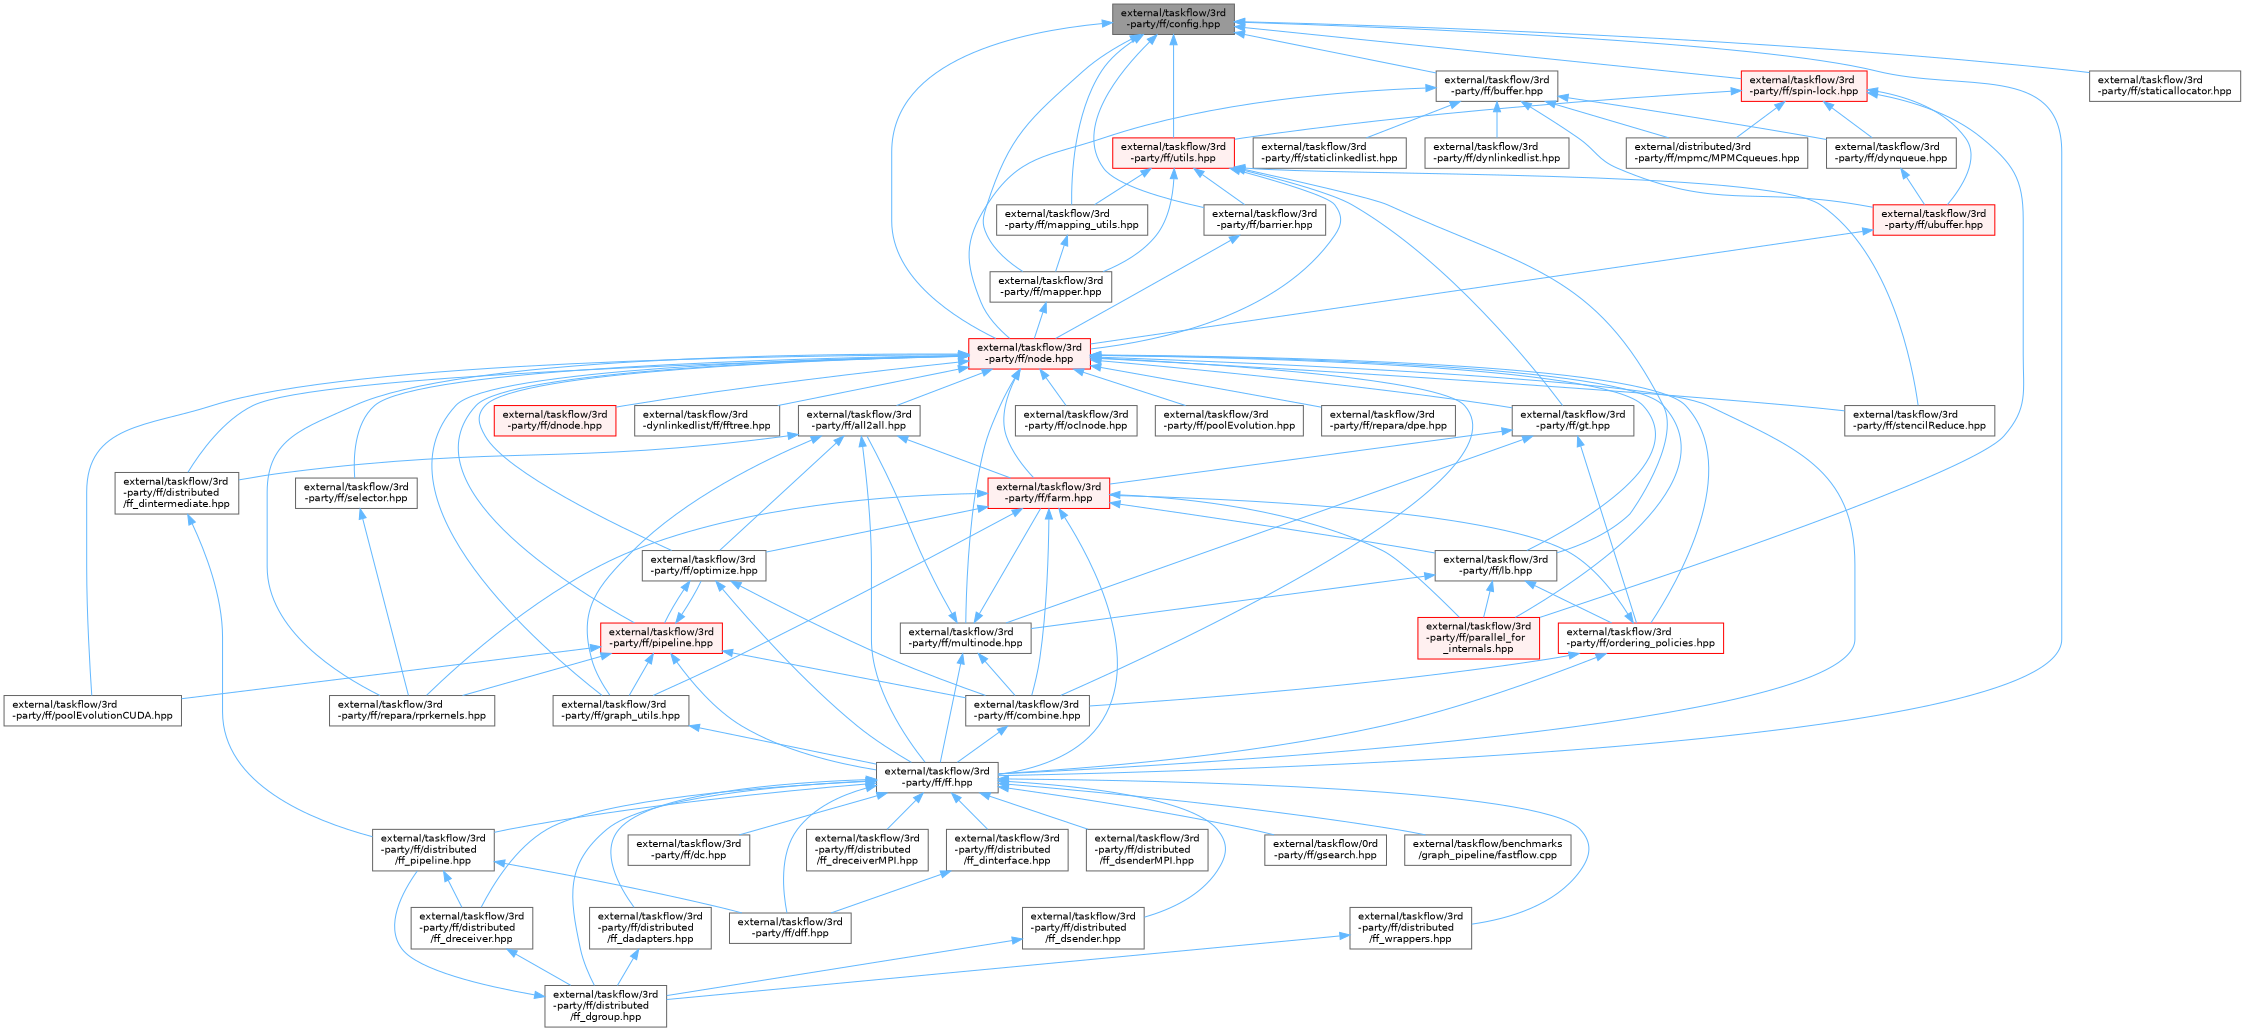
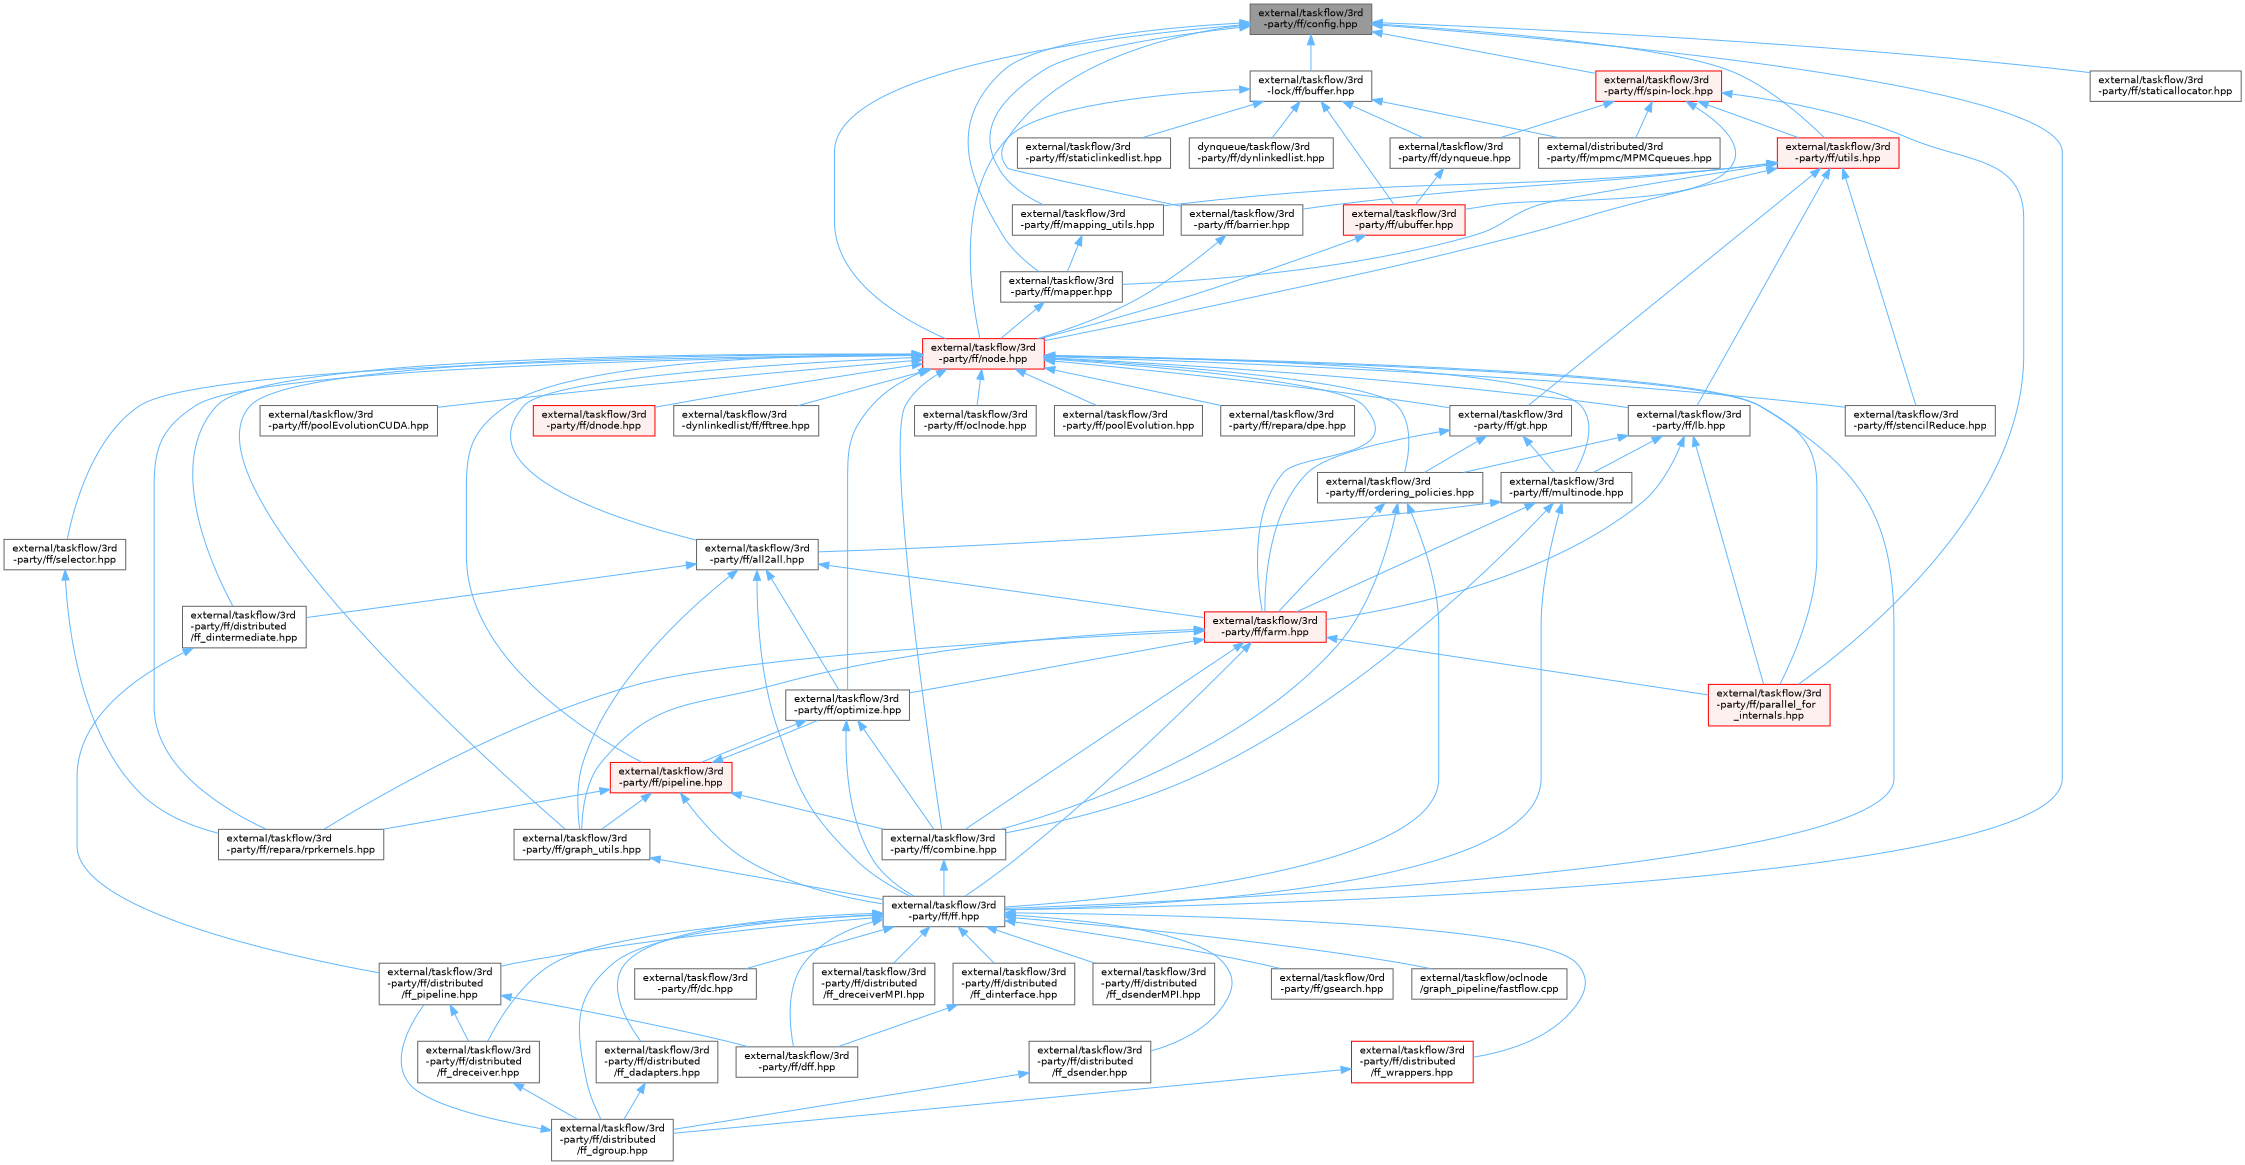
(1497, 86) -> (1311, 86)
(1497, 153) -> (1261, 153)
(1262, 525) -> (1524, 569)
(1641, 638) -> (1400, 488)
(386, 673) -> none
(1488, 850) -> (1489, 984)
(1411, 928) -> (1412, 1062)
